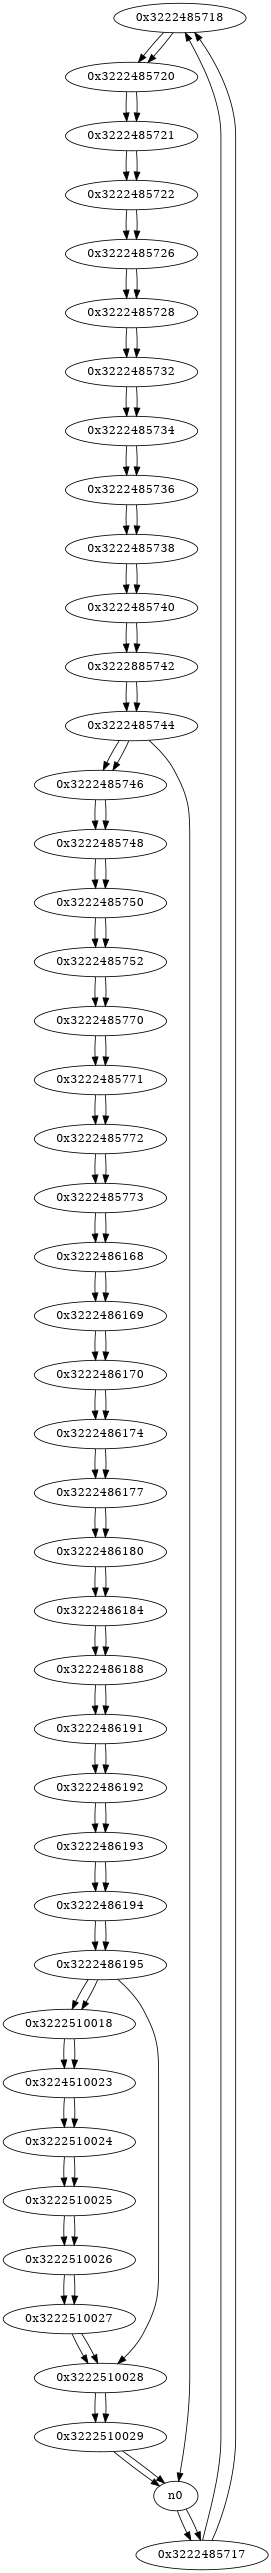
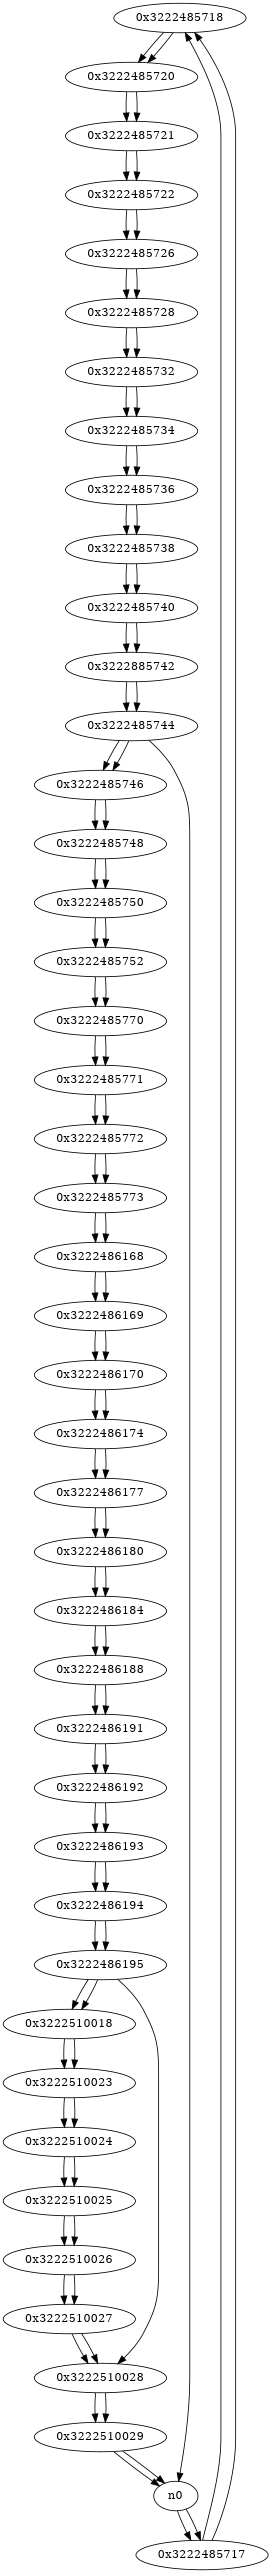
(69, 2083) -> (69, 2083)
